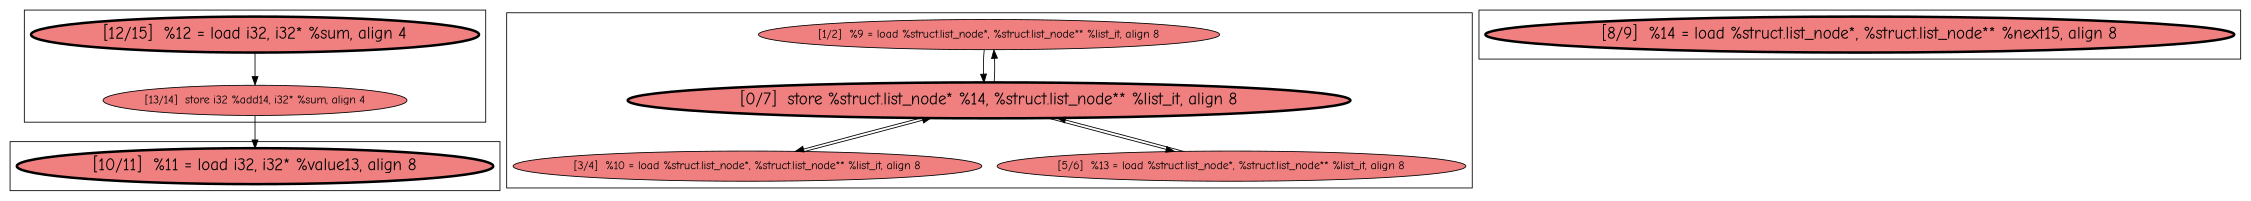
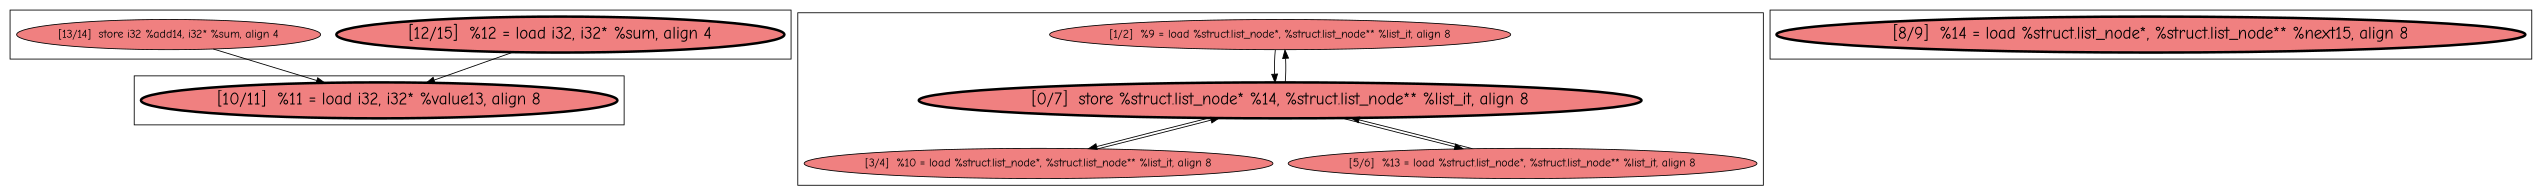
(255, 65) -> (474, 66)
